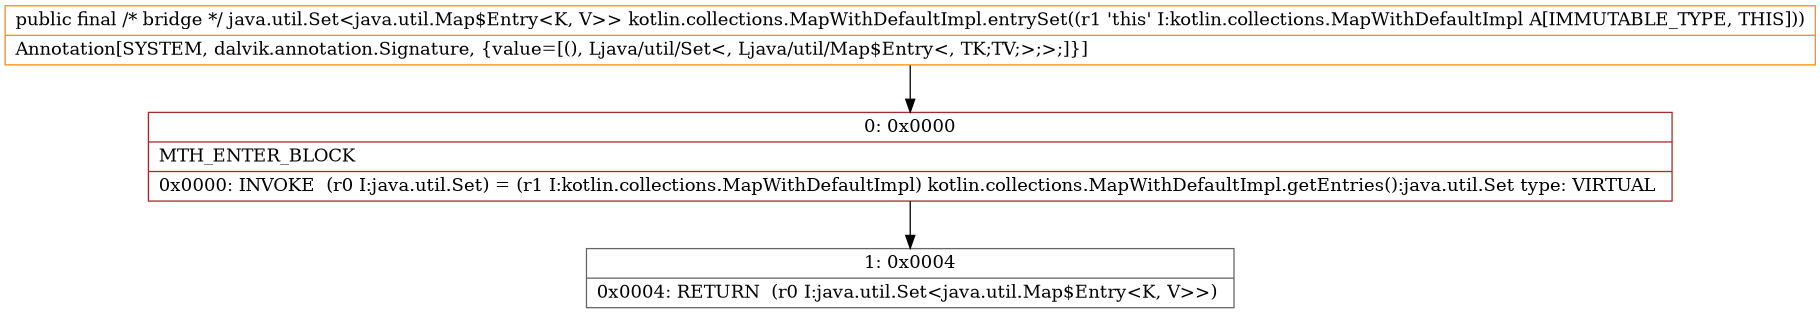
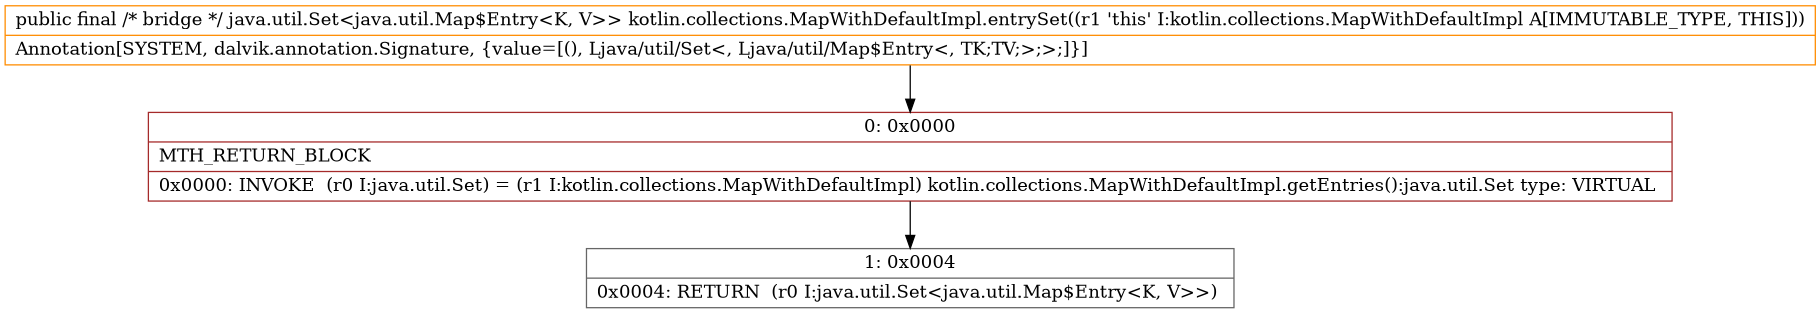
(258, 156) -> (265, 156)
